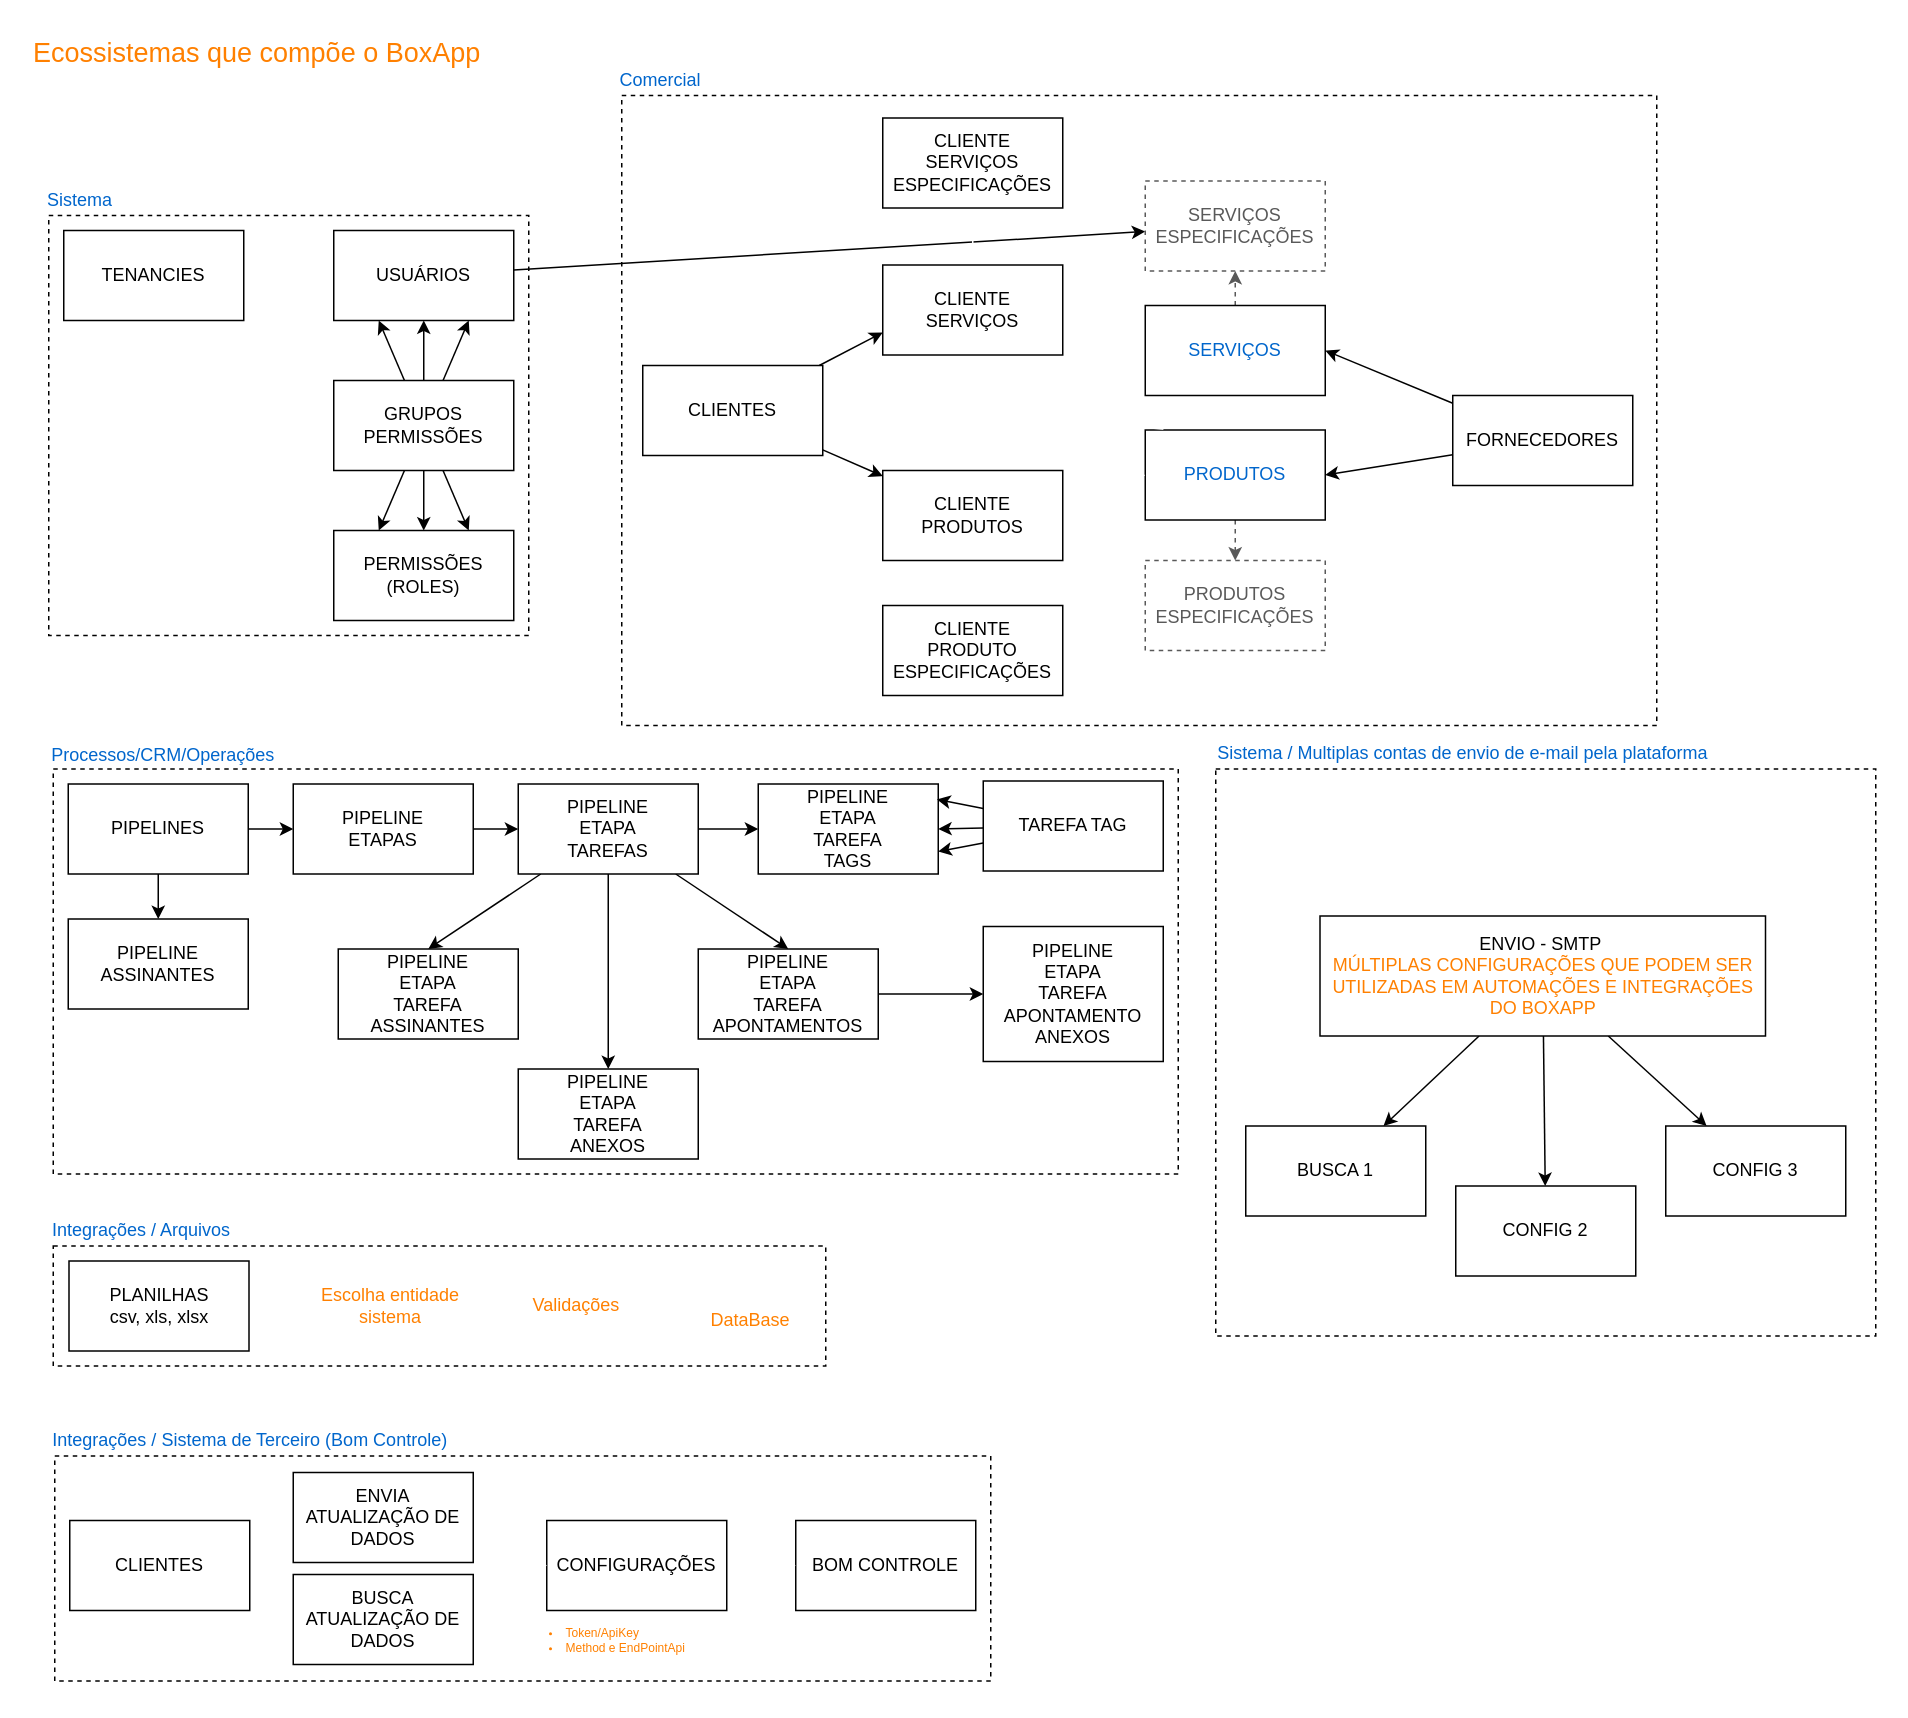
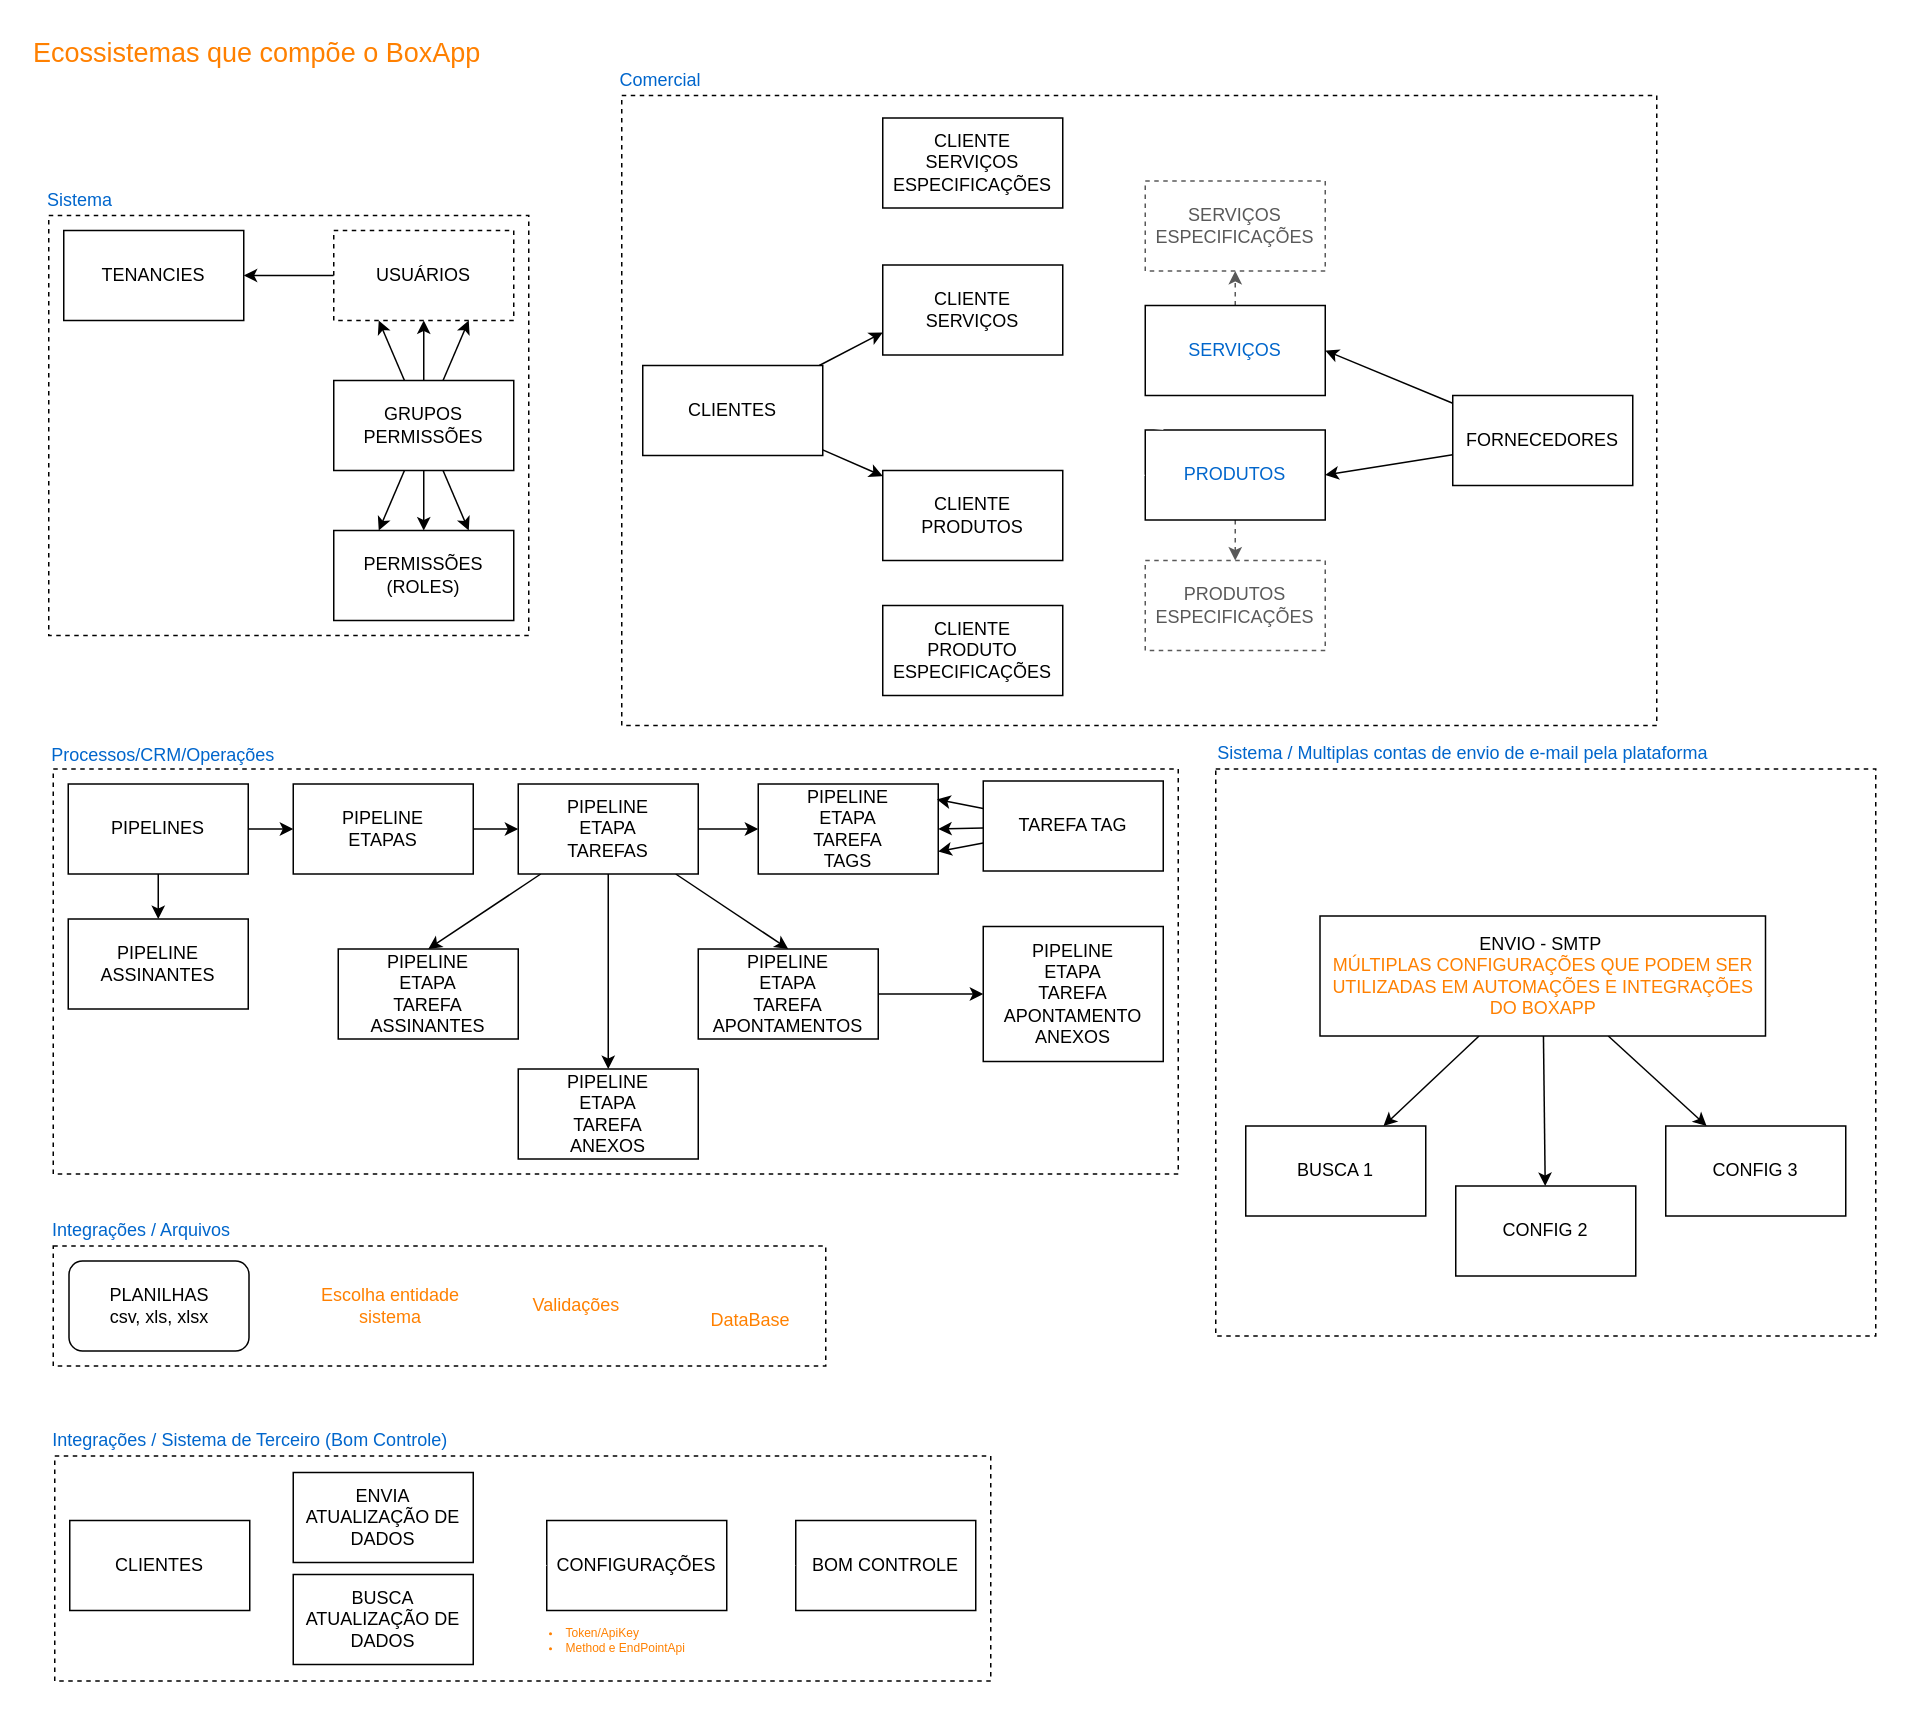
(824, 251) -> (294, 275)
(424, 275) -> (424, 275)
(159, 1306) -> (159, 1306)
